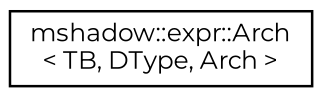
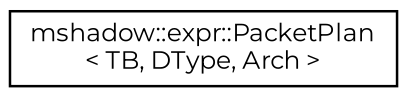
(161, 49) -> (204, 49)
